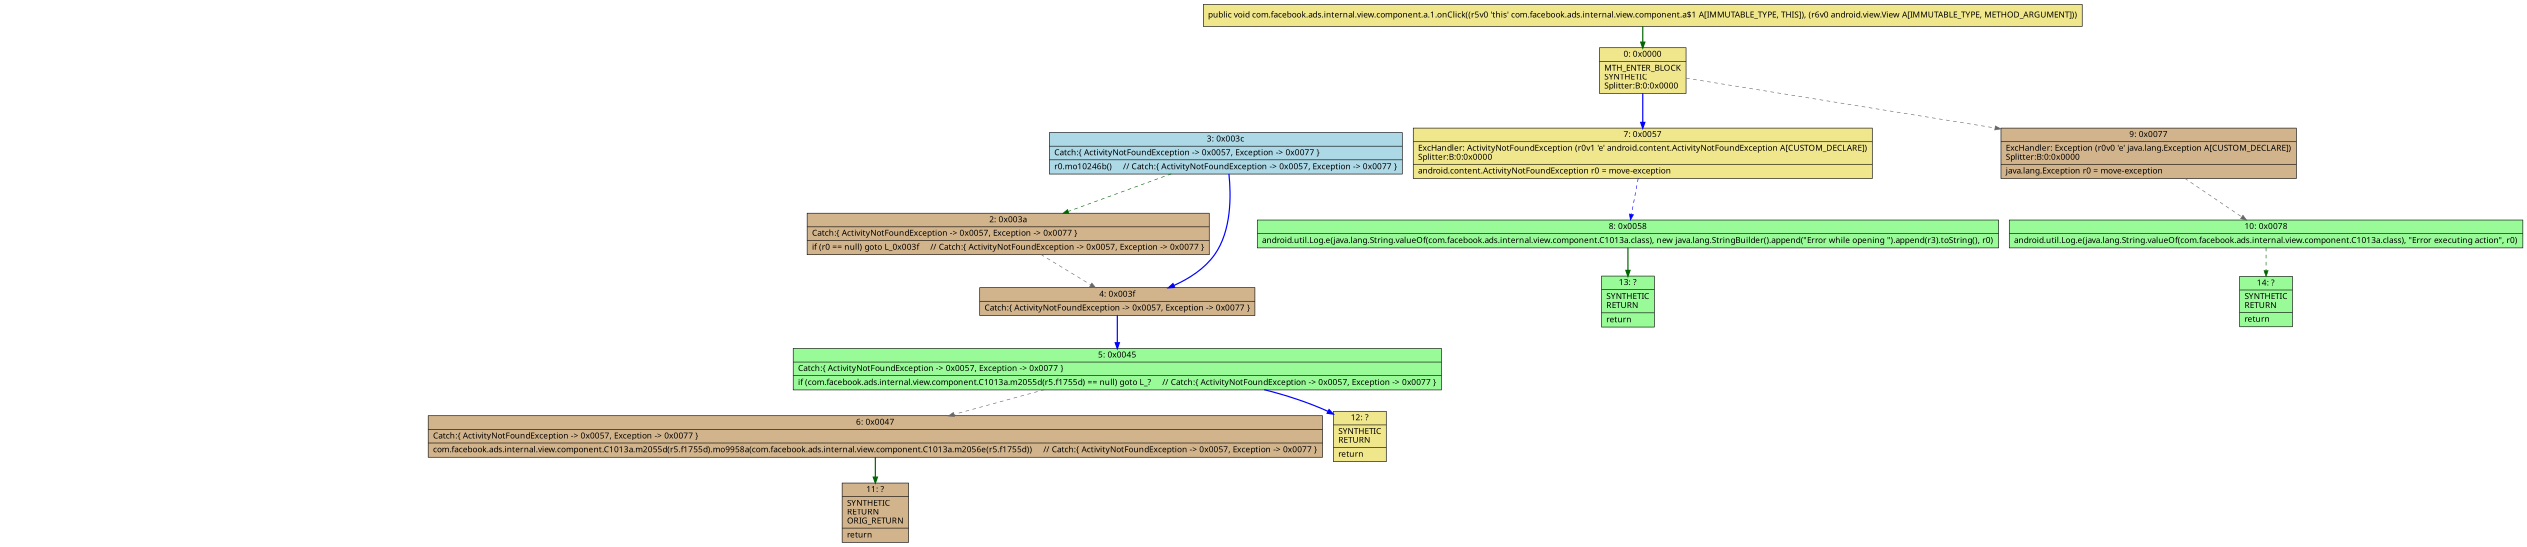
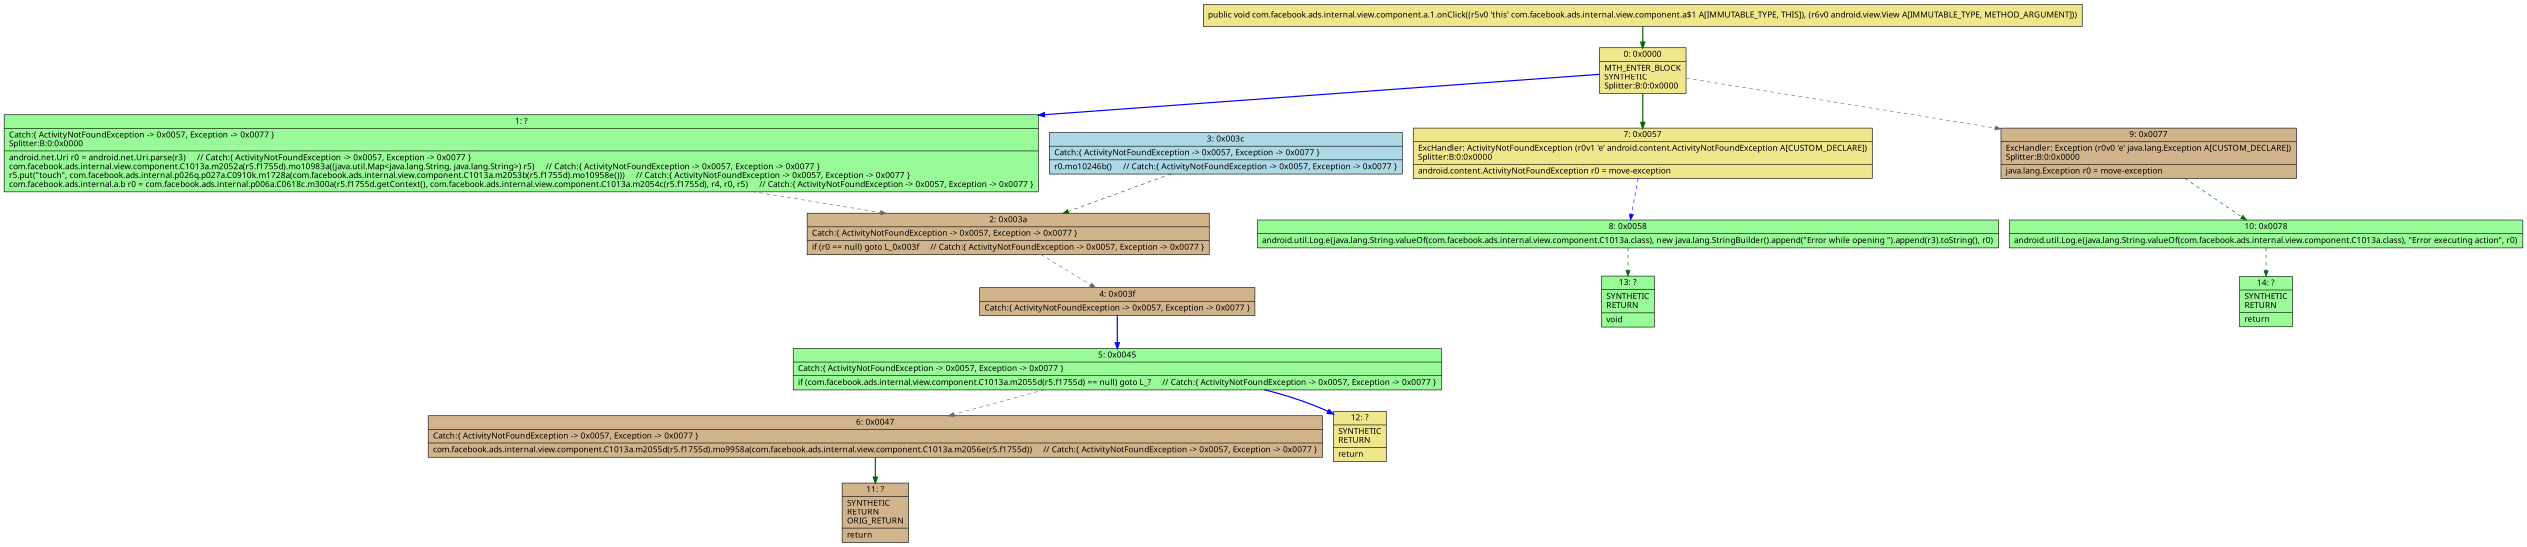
(1643, 108) -> (1643, 108)
none -> (521, 153)
(2213, 198) -> (2213, 198)
(1222, 241) -> none
(1628, 259) -> (1628, 259)
(1619, 320) -> (1615, 320)
